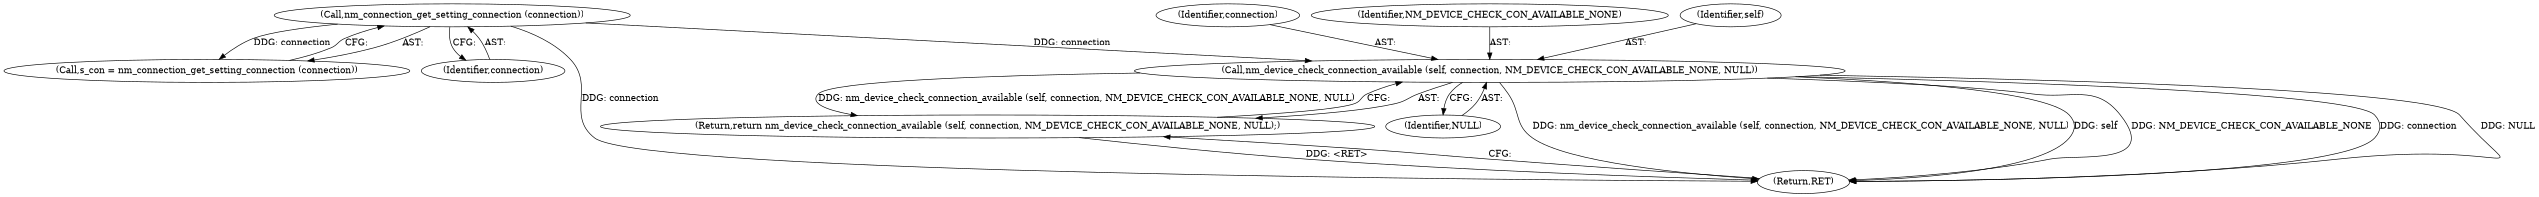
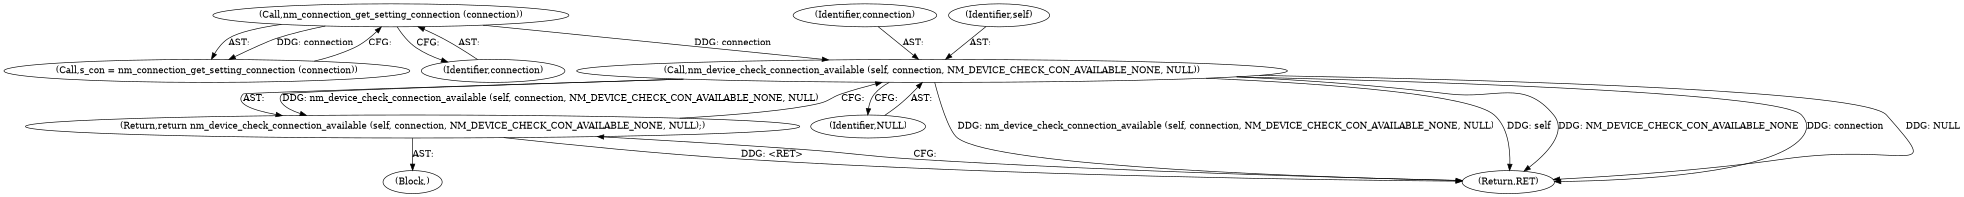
(1490, 15) -> none
(1095, 172) -> none
none -> (413, 182)
